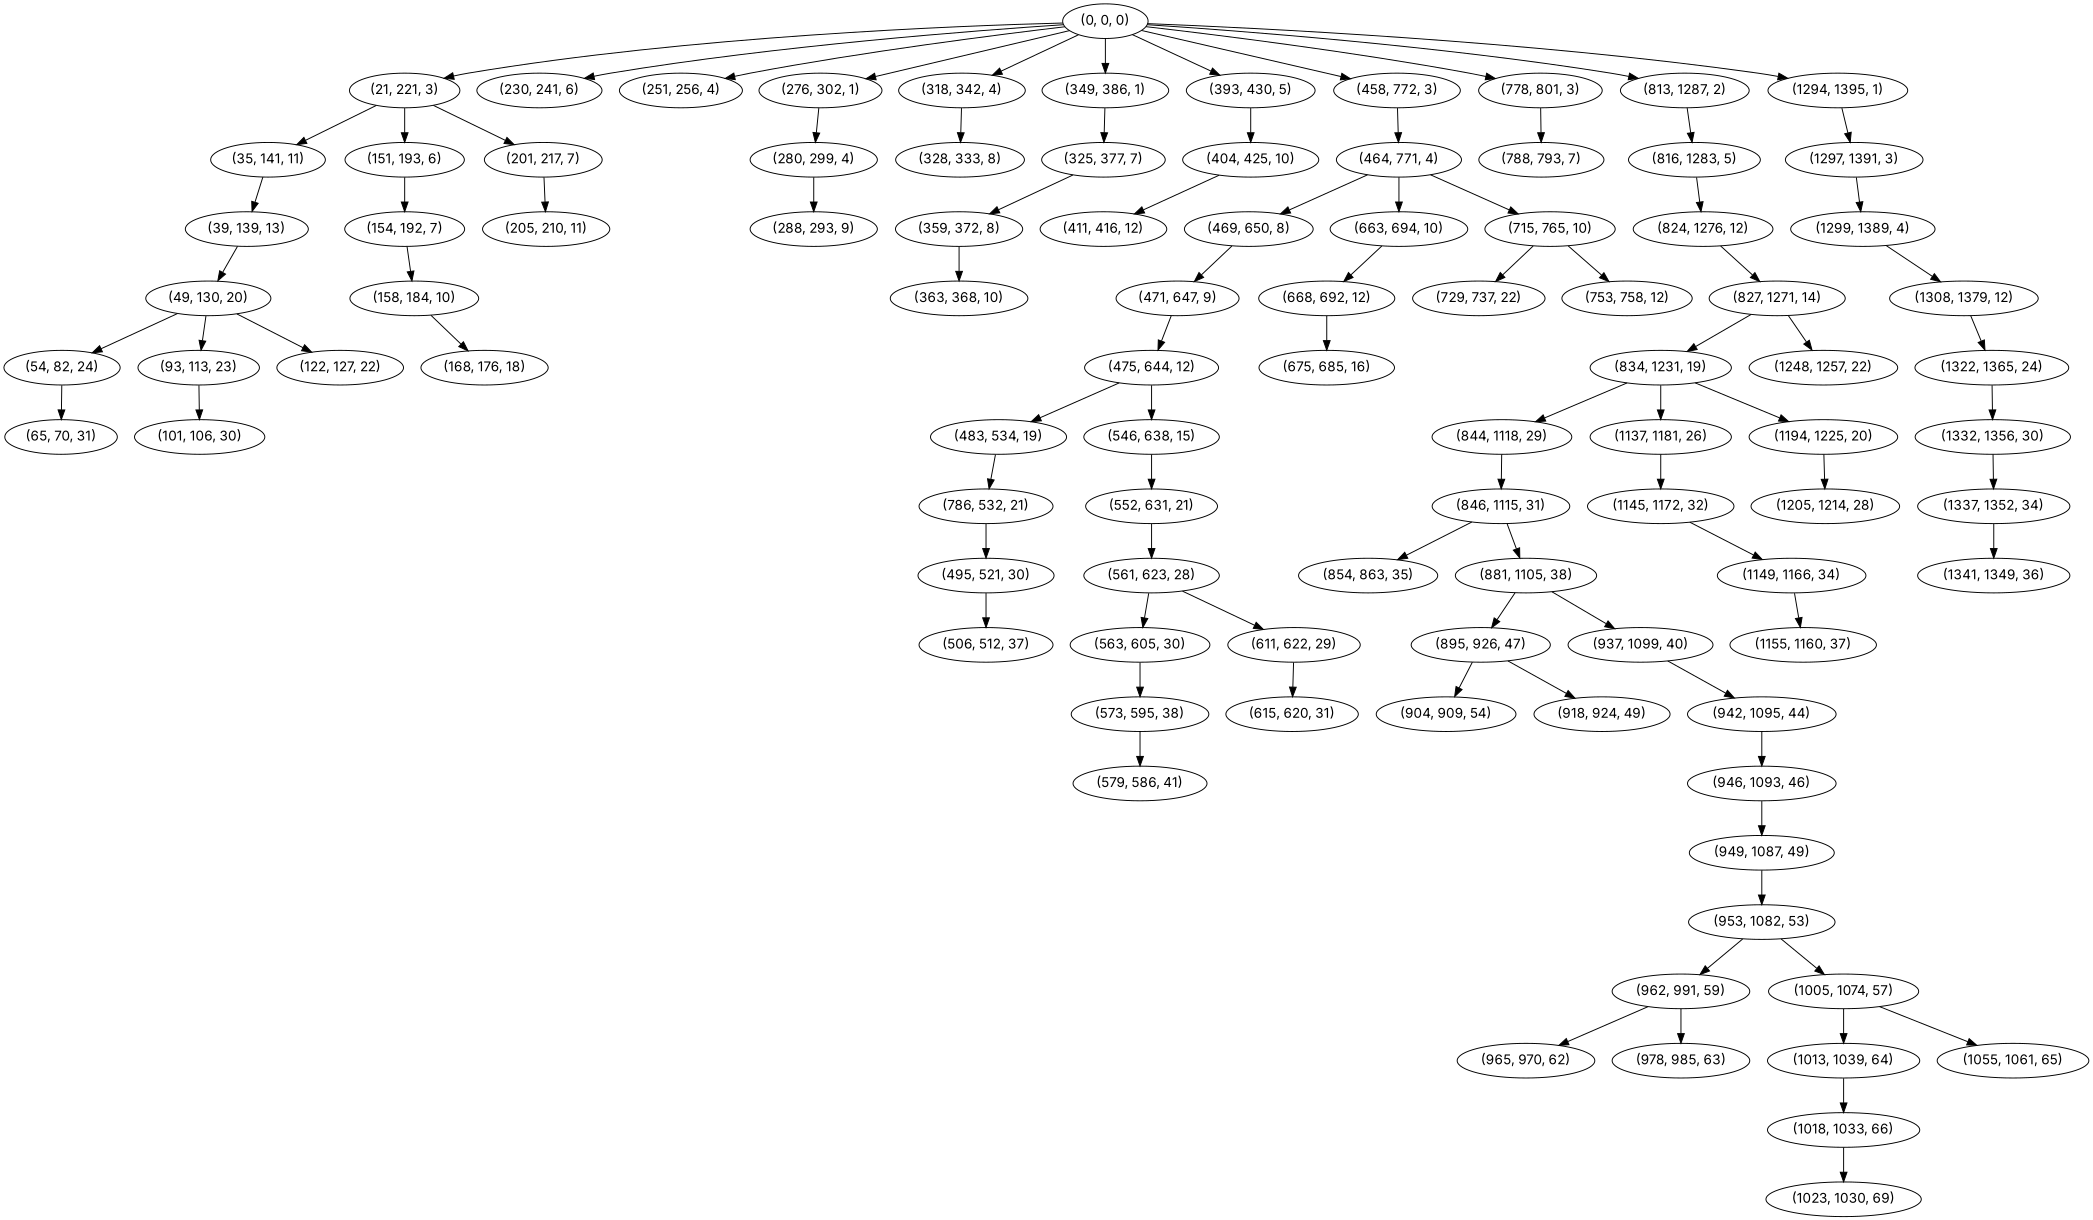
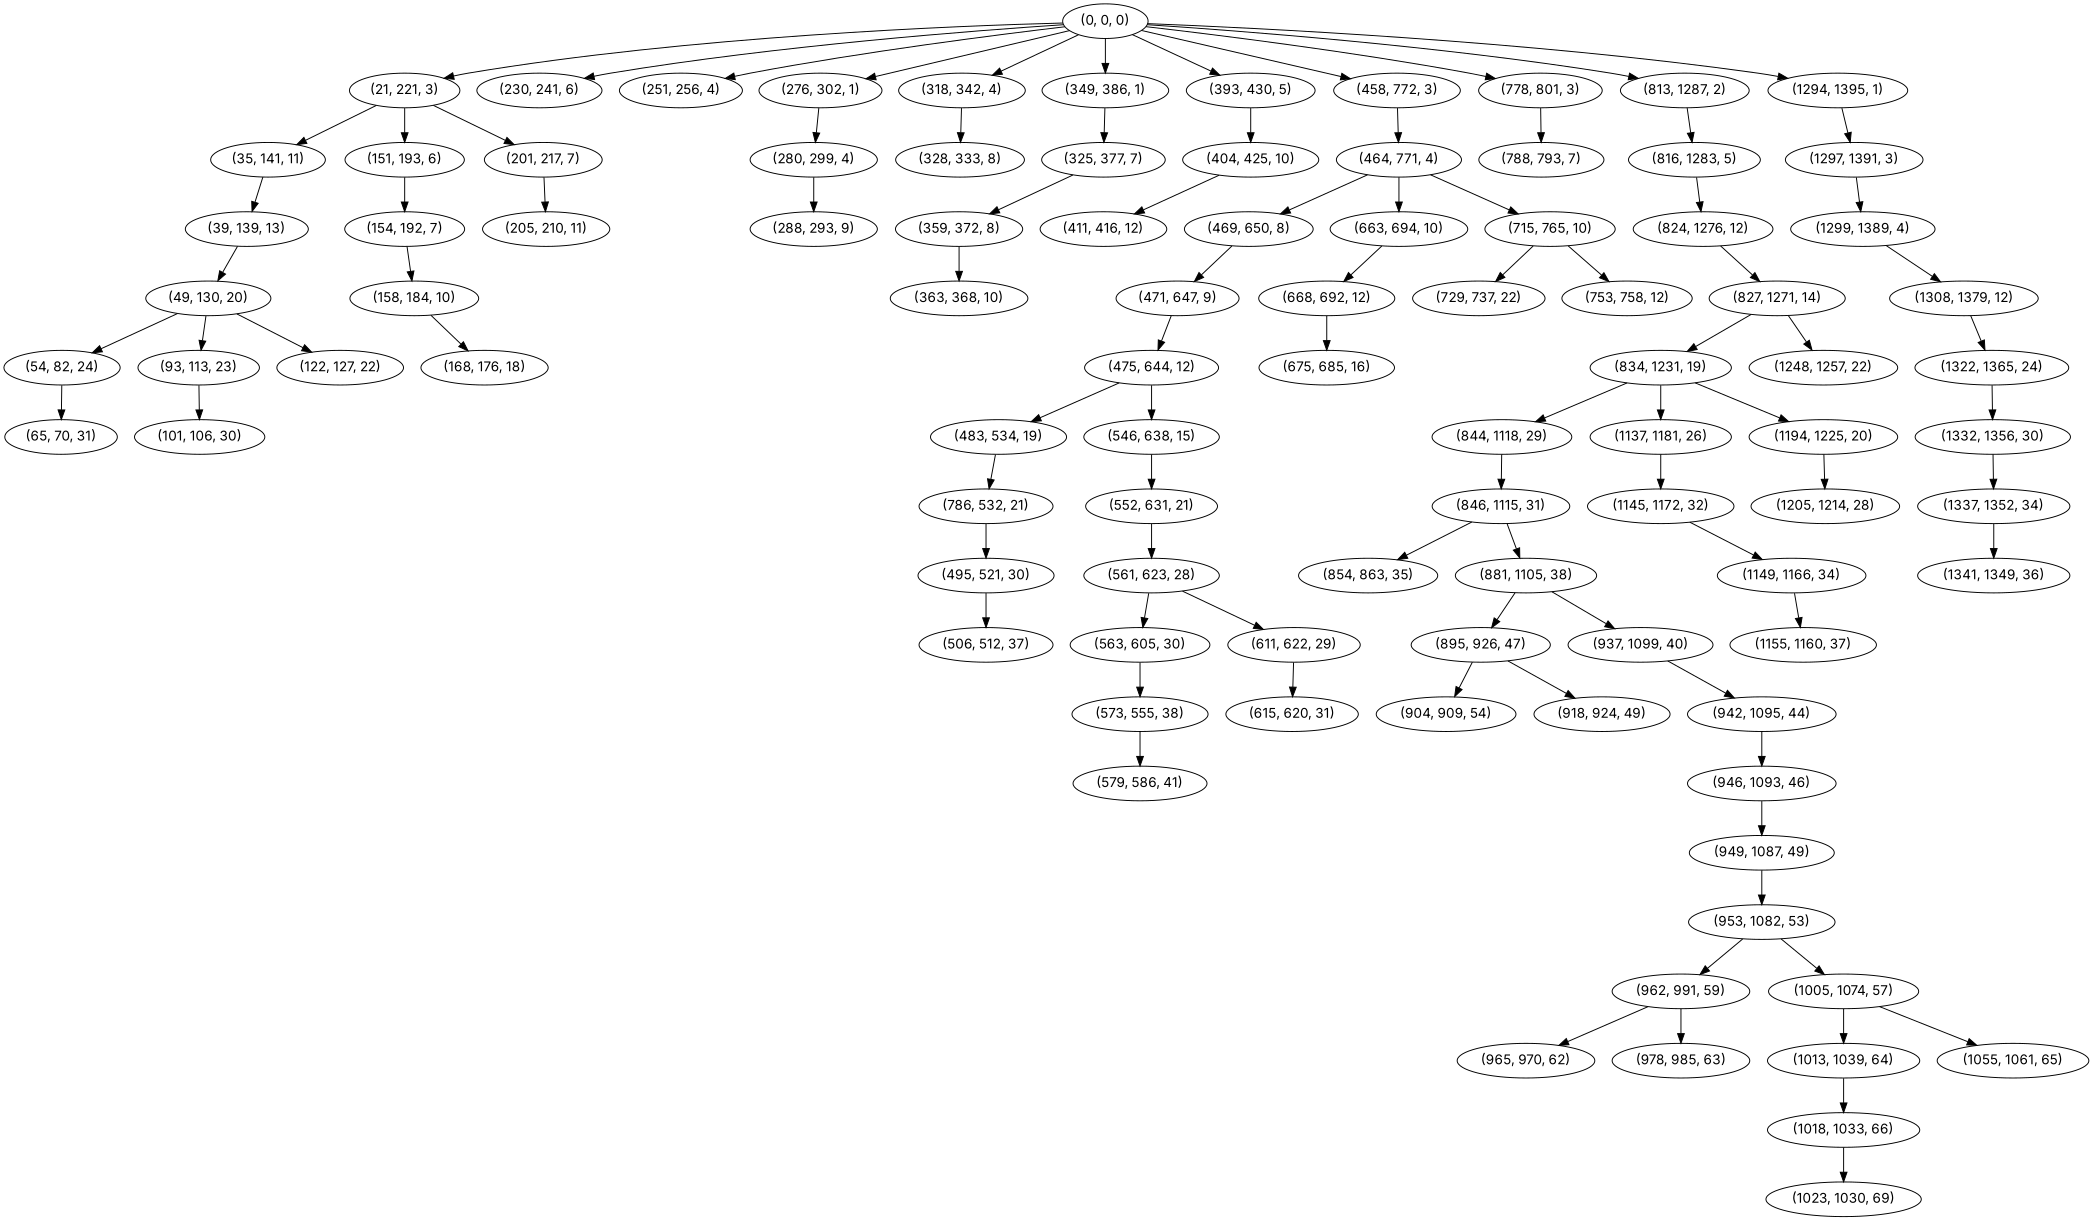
(1140, 714) -> (1140, 714)
